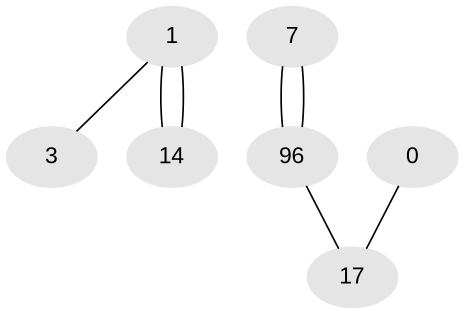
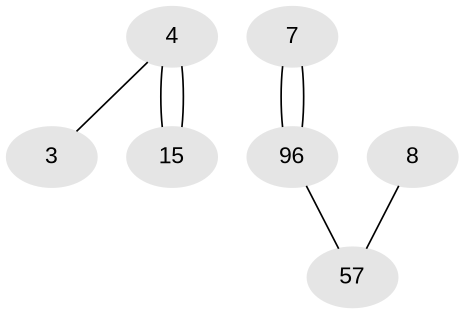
(172, 37) -> (172, 37)
(172, 157) -> (172, 157)
(413, 157) -> (413, 157)
(353, 277) -> (353, 277)
